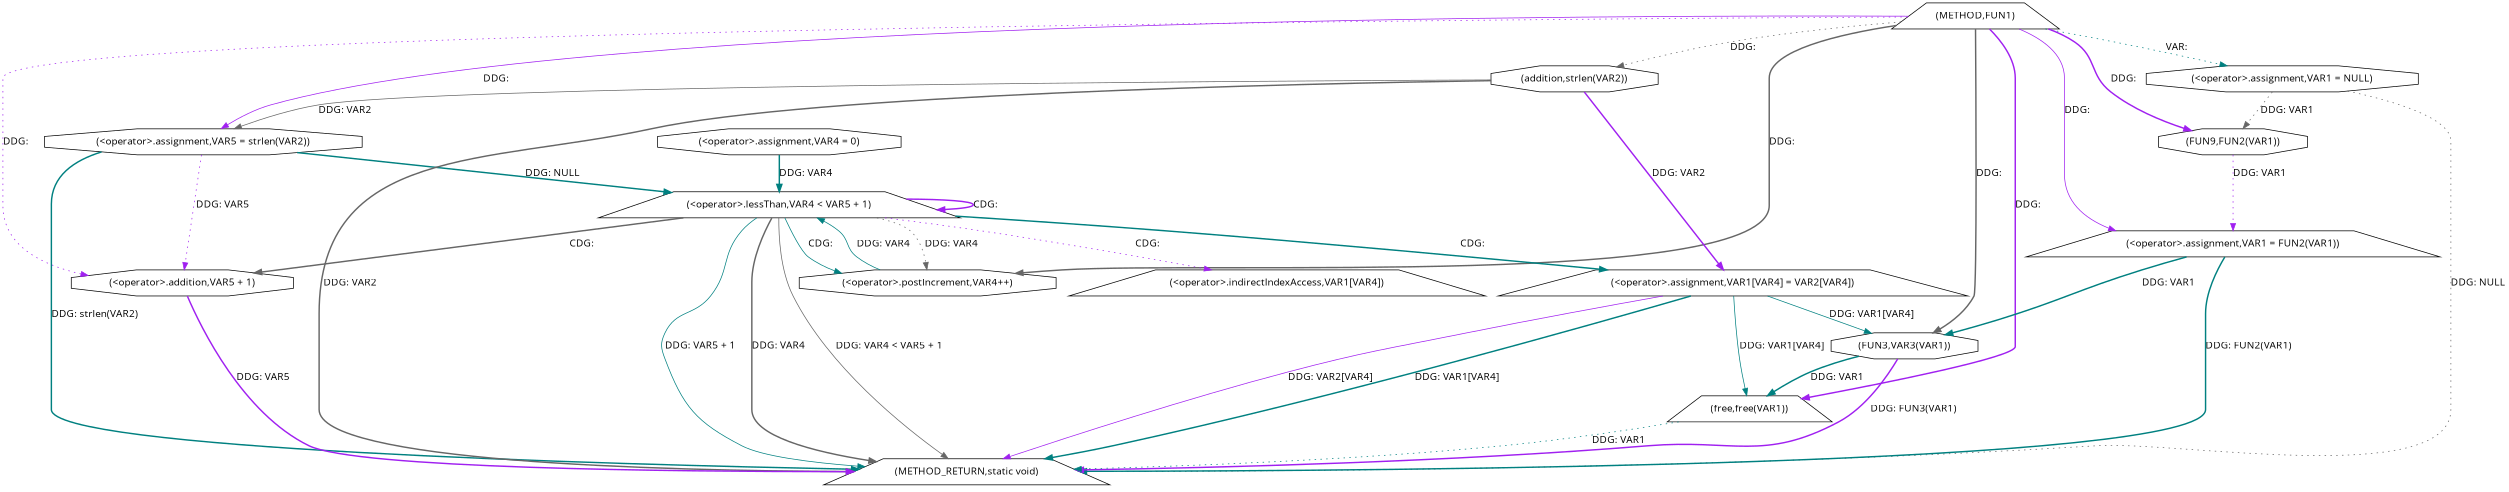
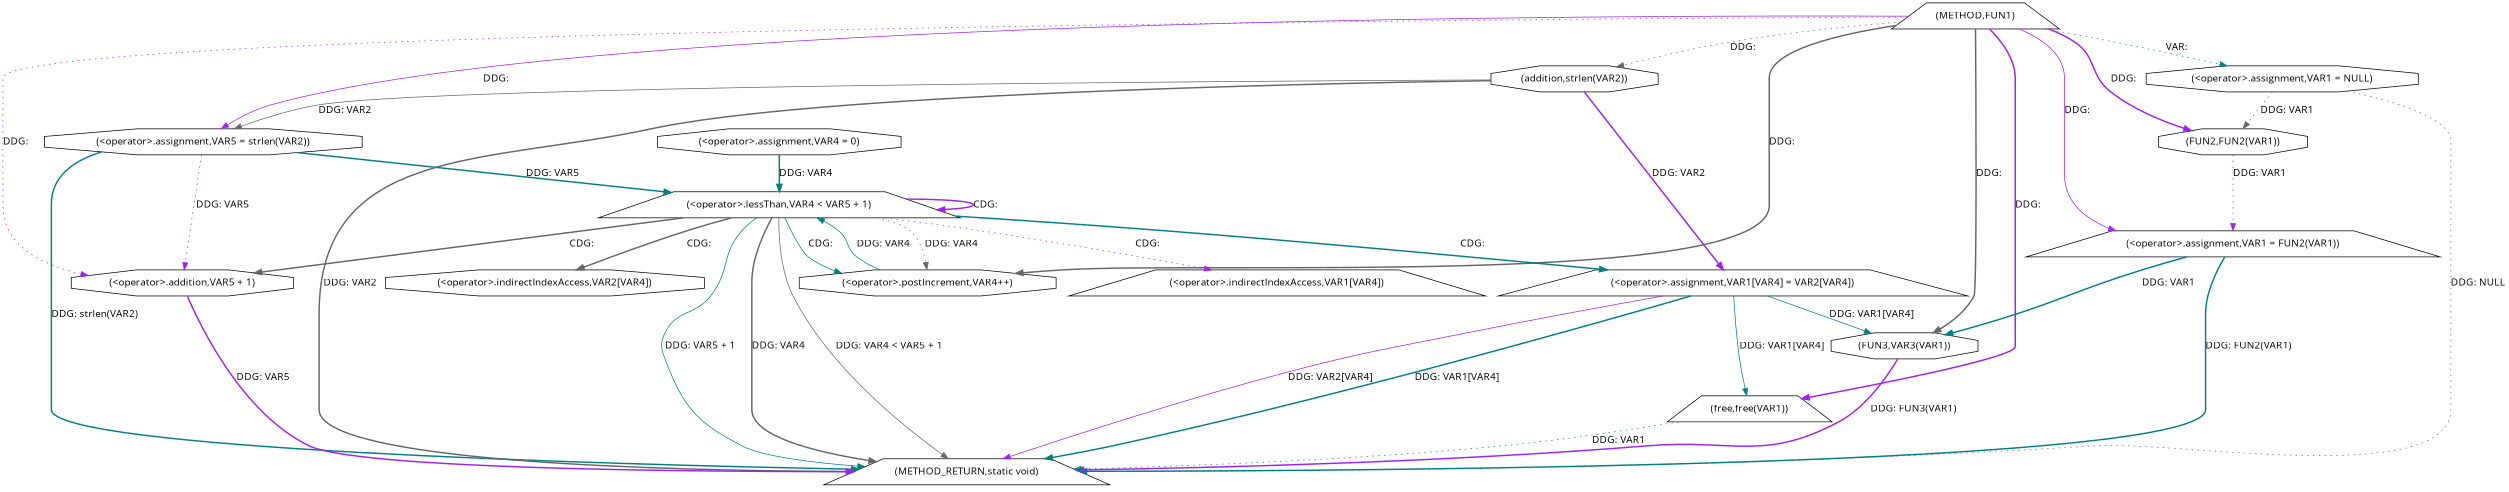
(2233, 142) -> (2233, 142)
(553, 173) -> (553, 173)
none -> (545, 283)
(1815, 370) -> none
